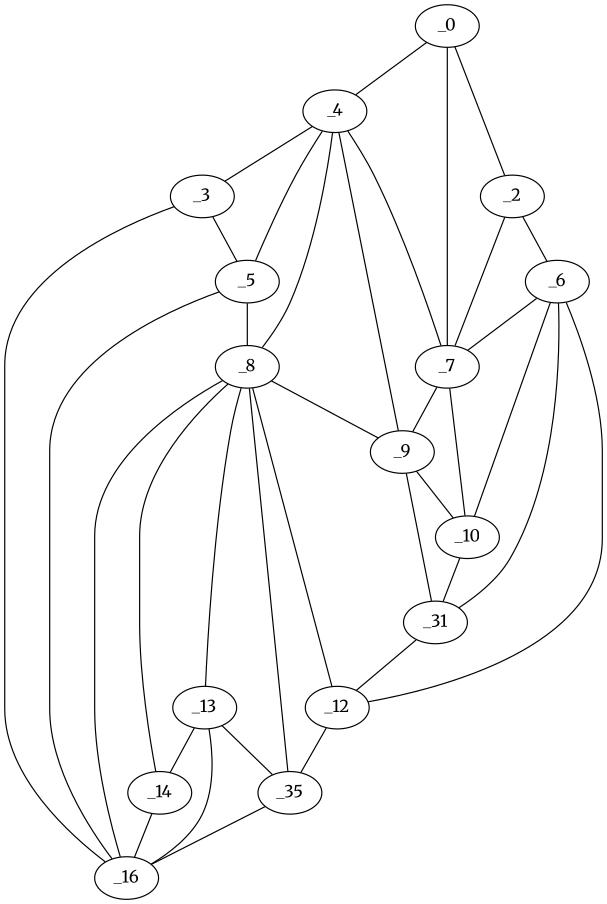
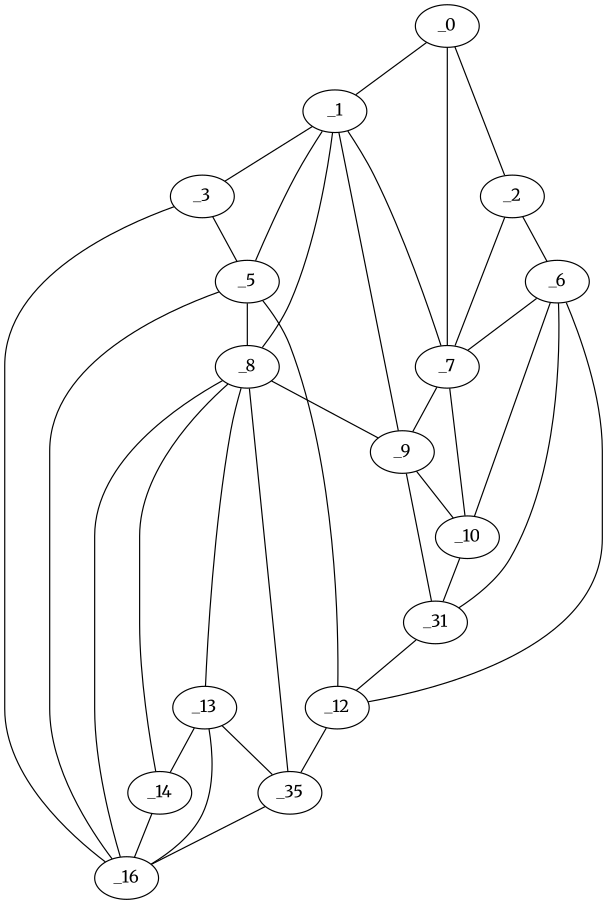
(335, 111) -> (335, 111)
(292, 537) -> (325, 488)
